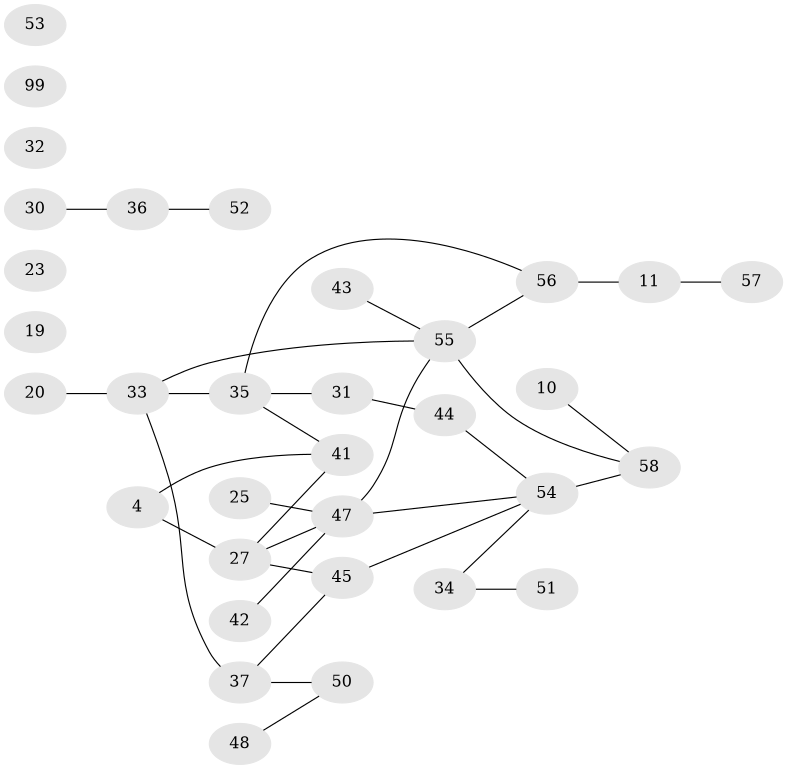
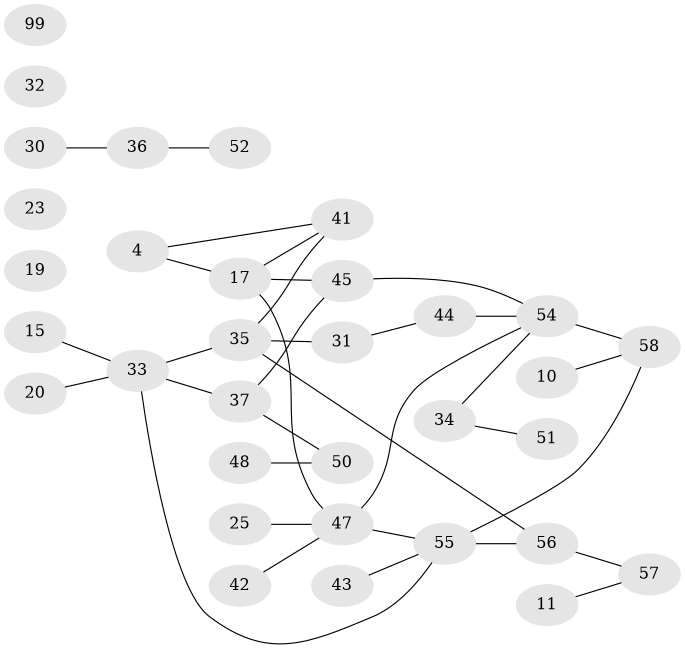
(35, 25) -> none
(599, 282) -> (599, 559)
none -> (35, 332)
(240, 560) -> (240, 279)
